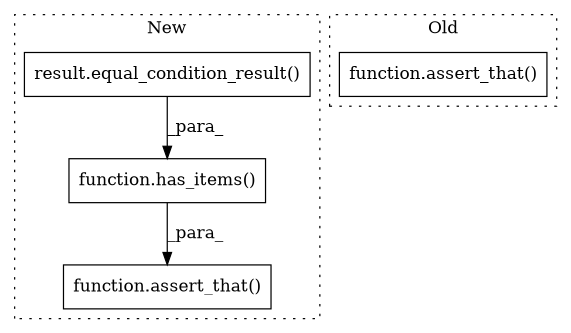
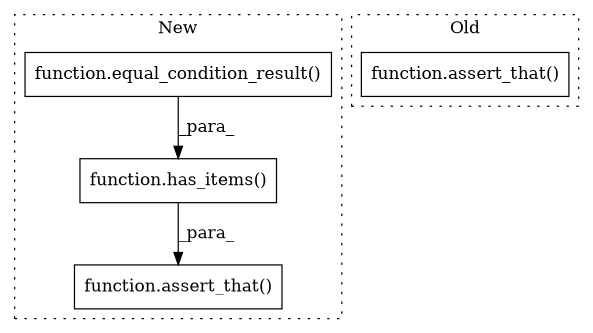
(167, 74) -> (178, 74)
